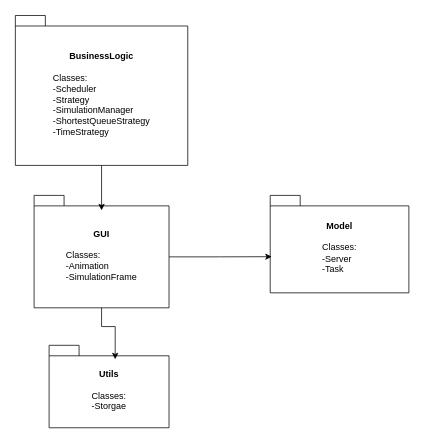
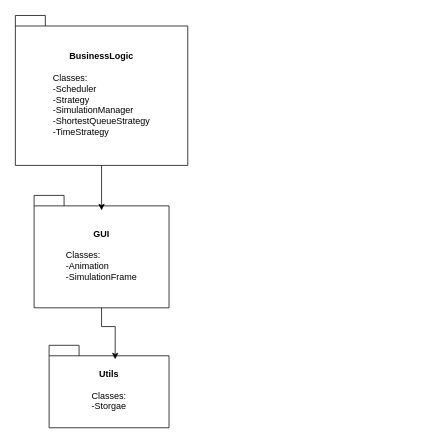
(340, 244) -> none
(244, 257) -> none
